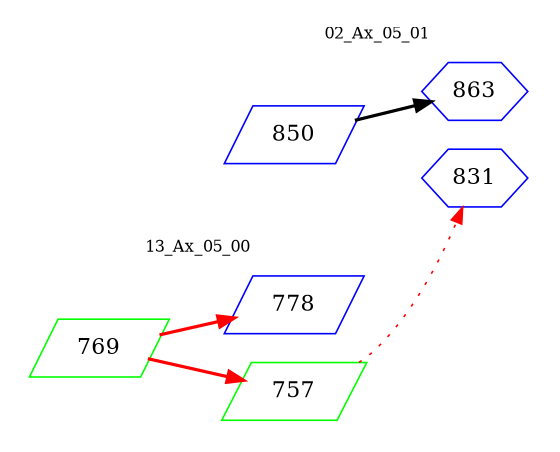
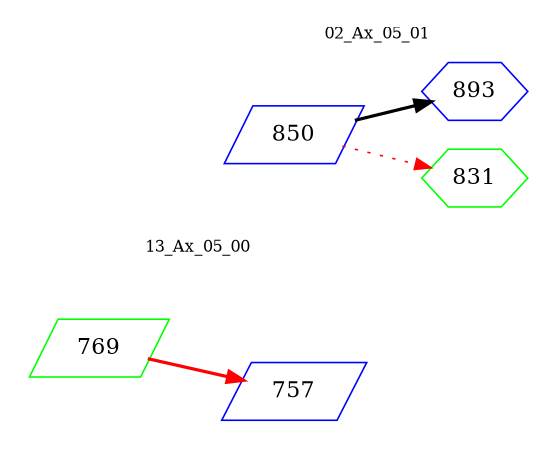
(475, 91) -> (475, 91)
(475, 178) -> (475, 178)
(416, 299) -> (379, 155)
(294, 305) -> none
(294, 391) -> (294, 391)
